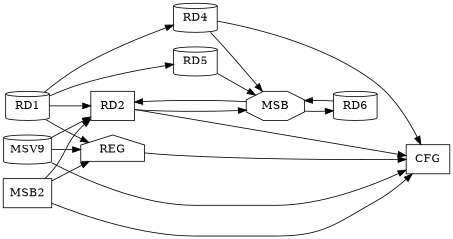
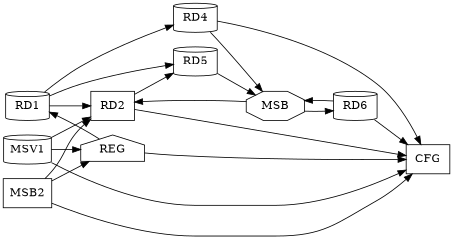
(186, 111) -> (150, 86)
(59, 127) -> (86, 131)
none -> (388, 130)
(27, 150) -> (27, 150)
